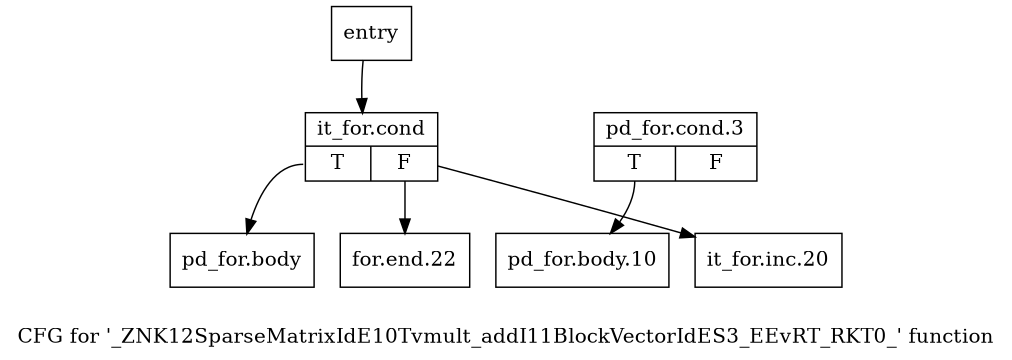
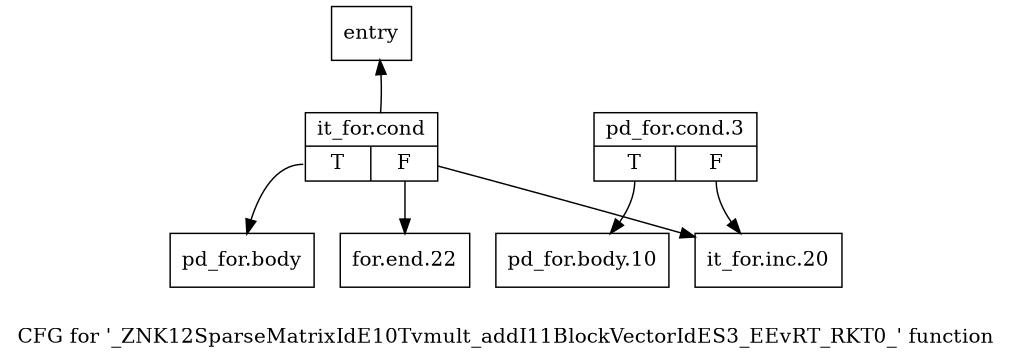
(362, 79) -> (381, 94)
none -> (721, 203)
